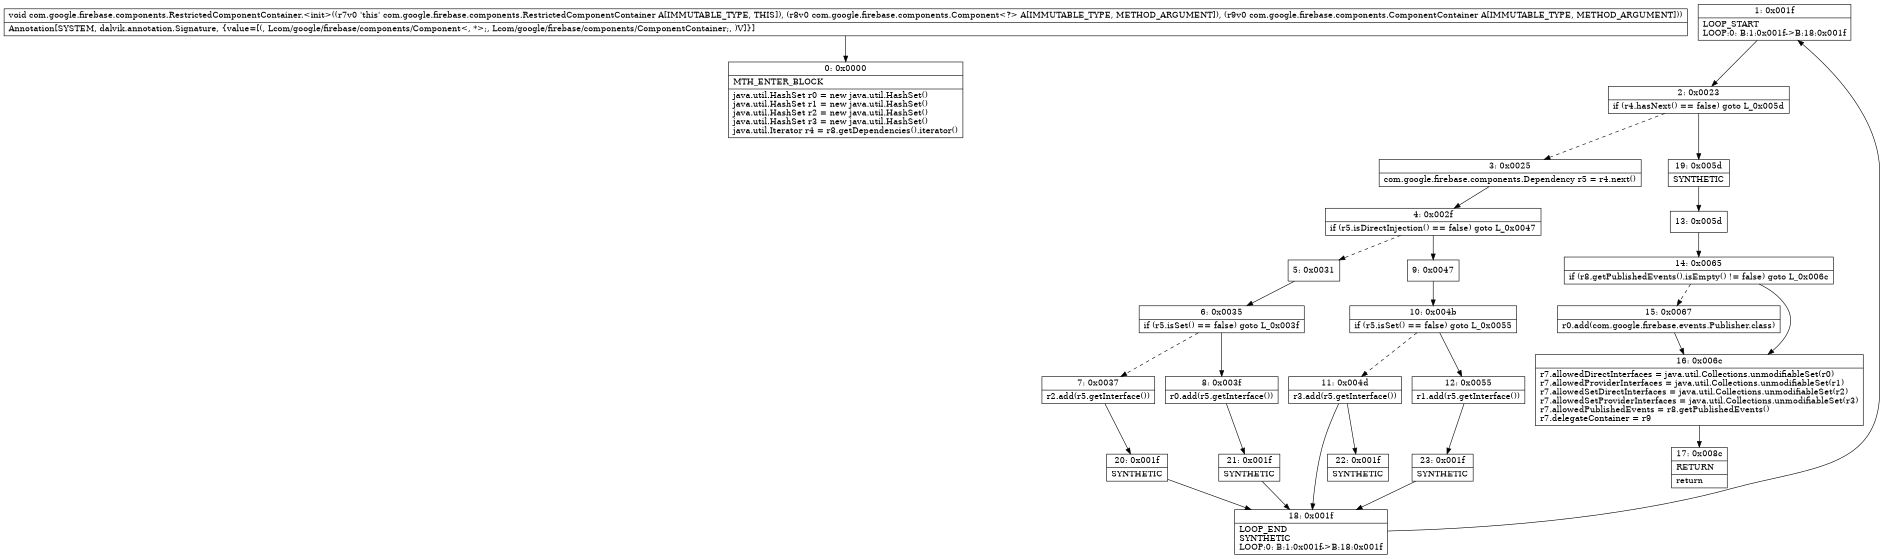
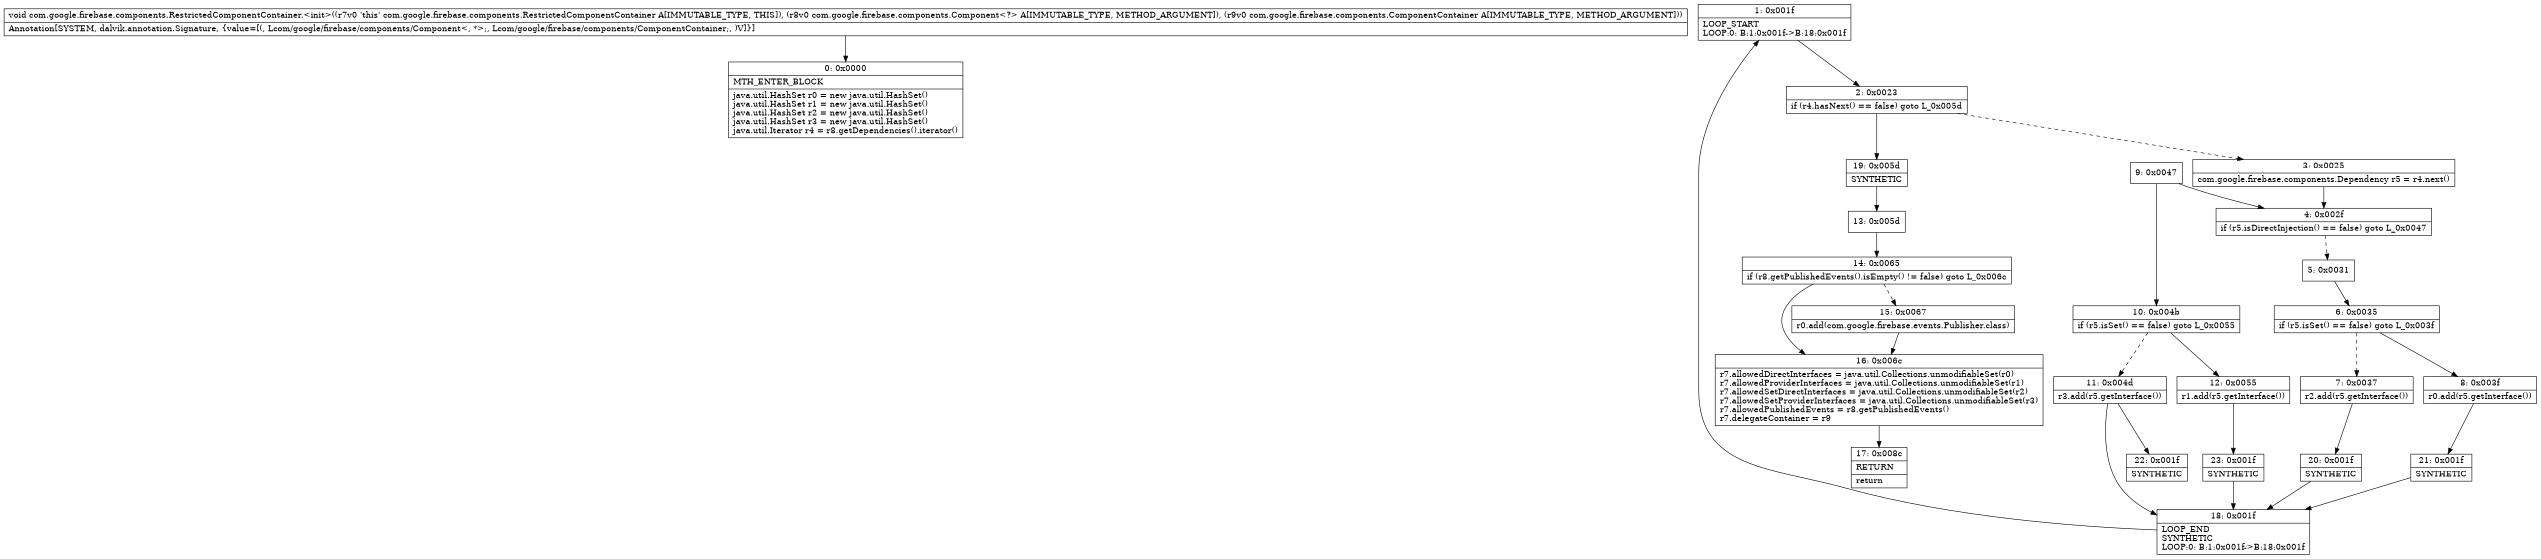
(1433, 245) -> (2218, 196)
